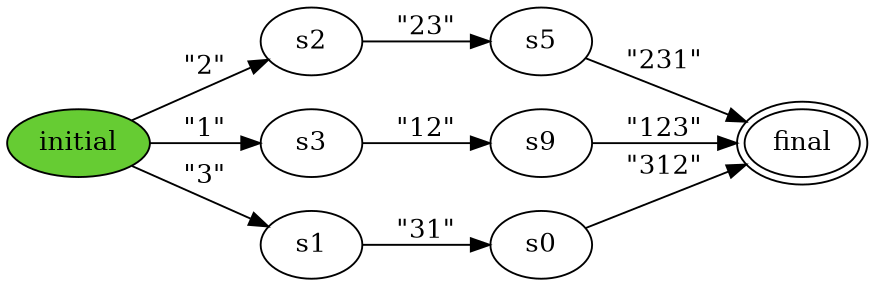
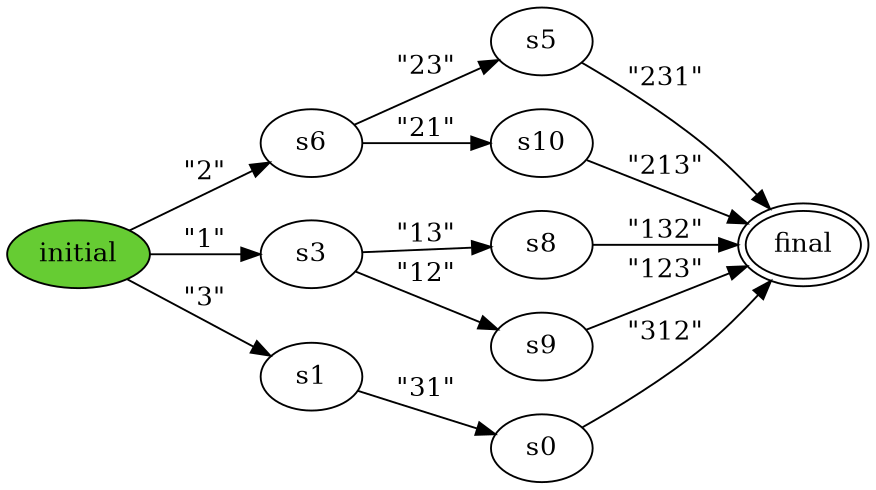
(311, 41) -> (311, 143)
none -> (542, 143)
none -> (542, 245)
